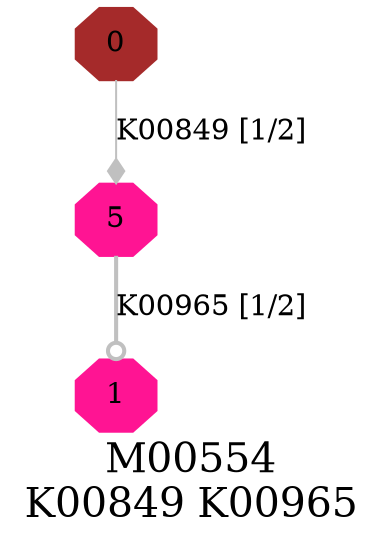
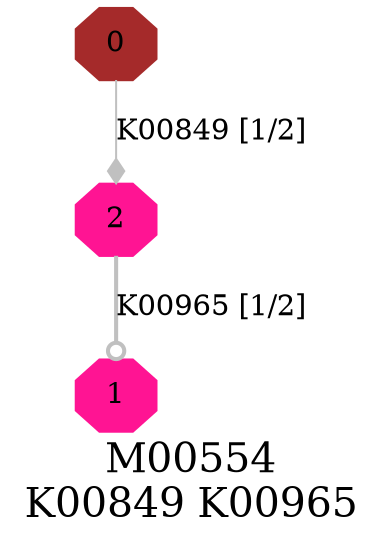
(116, 220) -> (116, 220)
